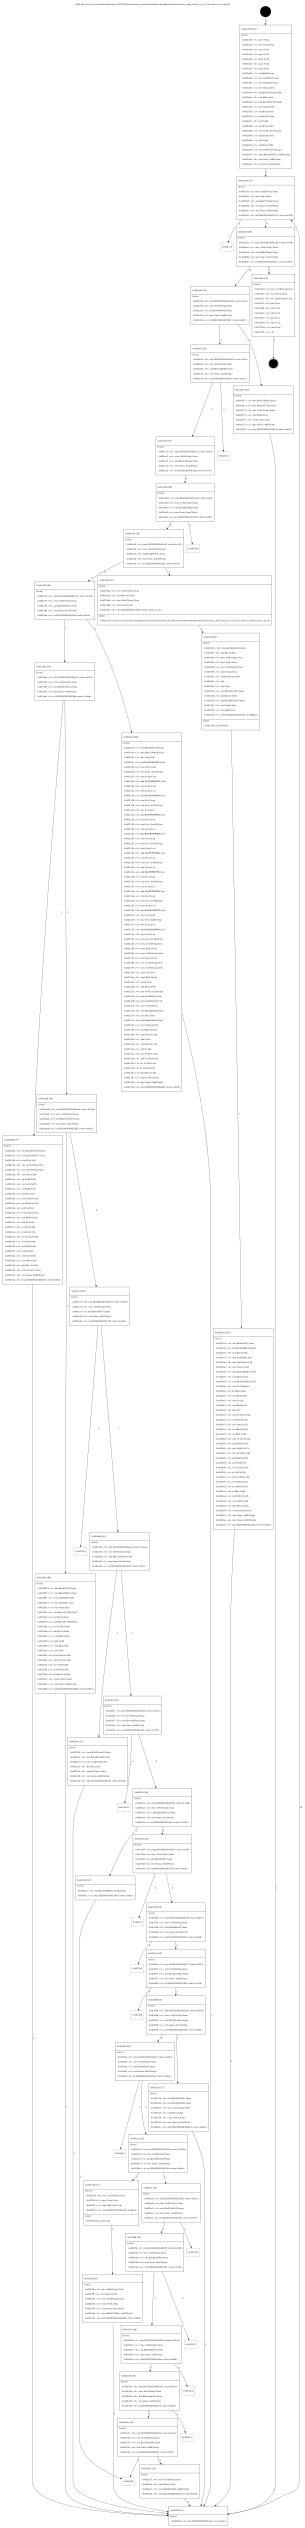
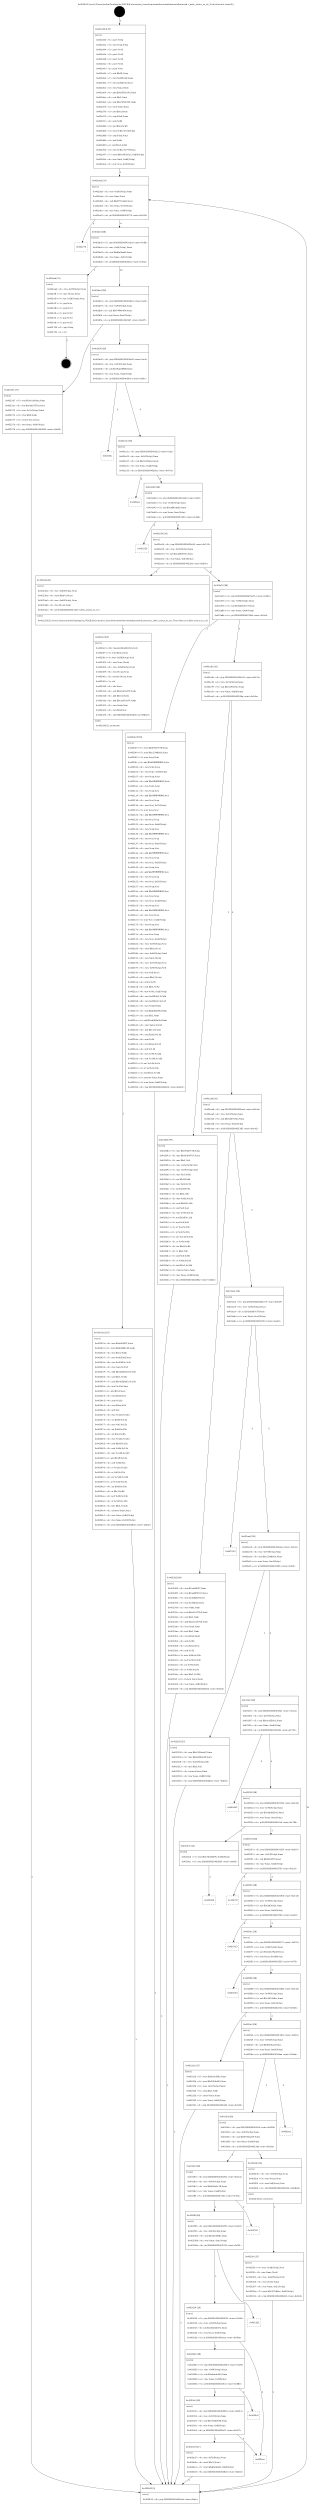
none -> (135, 502)
(135, 2466) -> (247, 2444)
